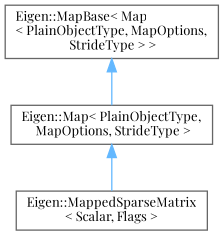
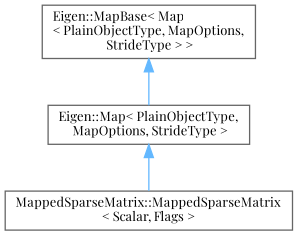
(112, 211) -> (149, 211)
